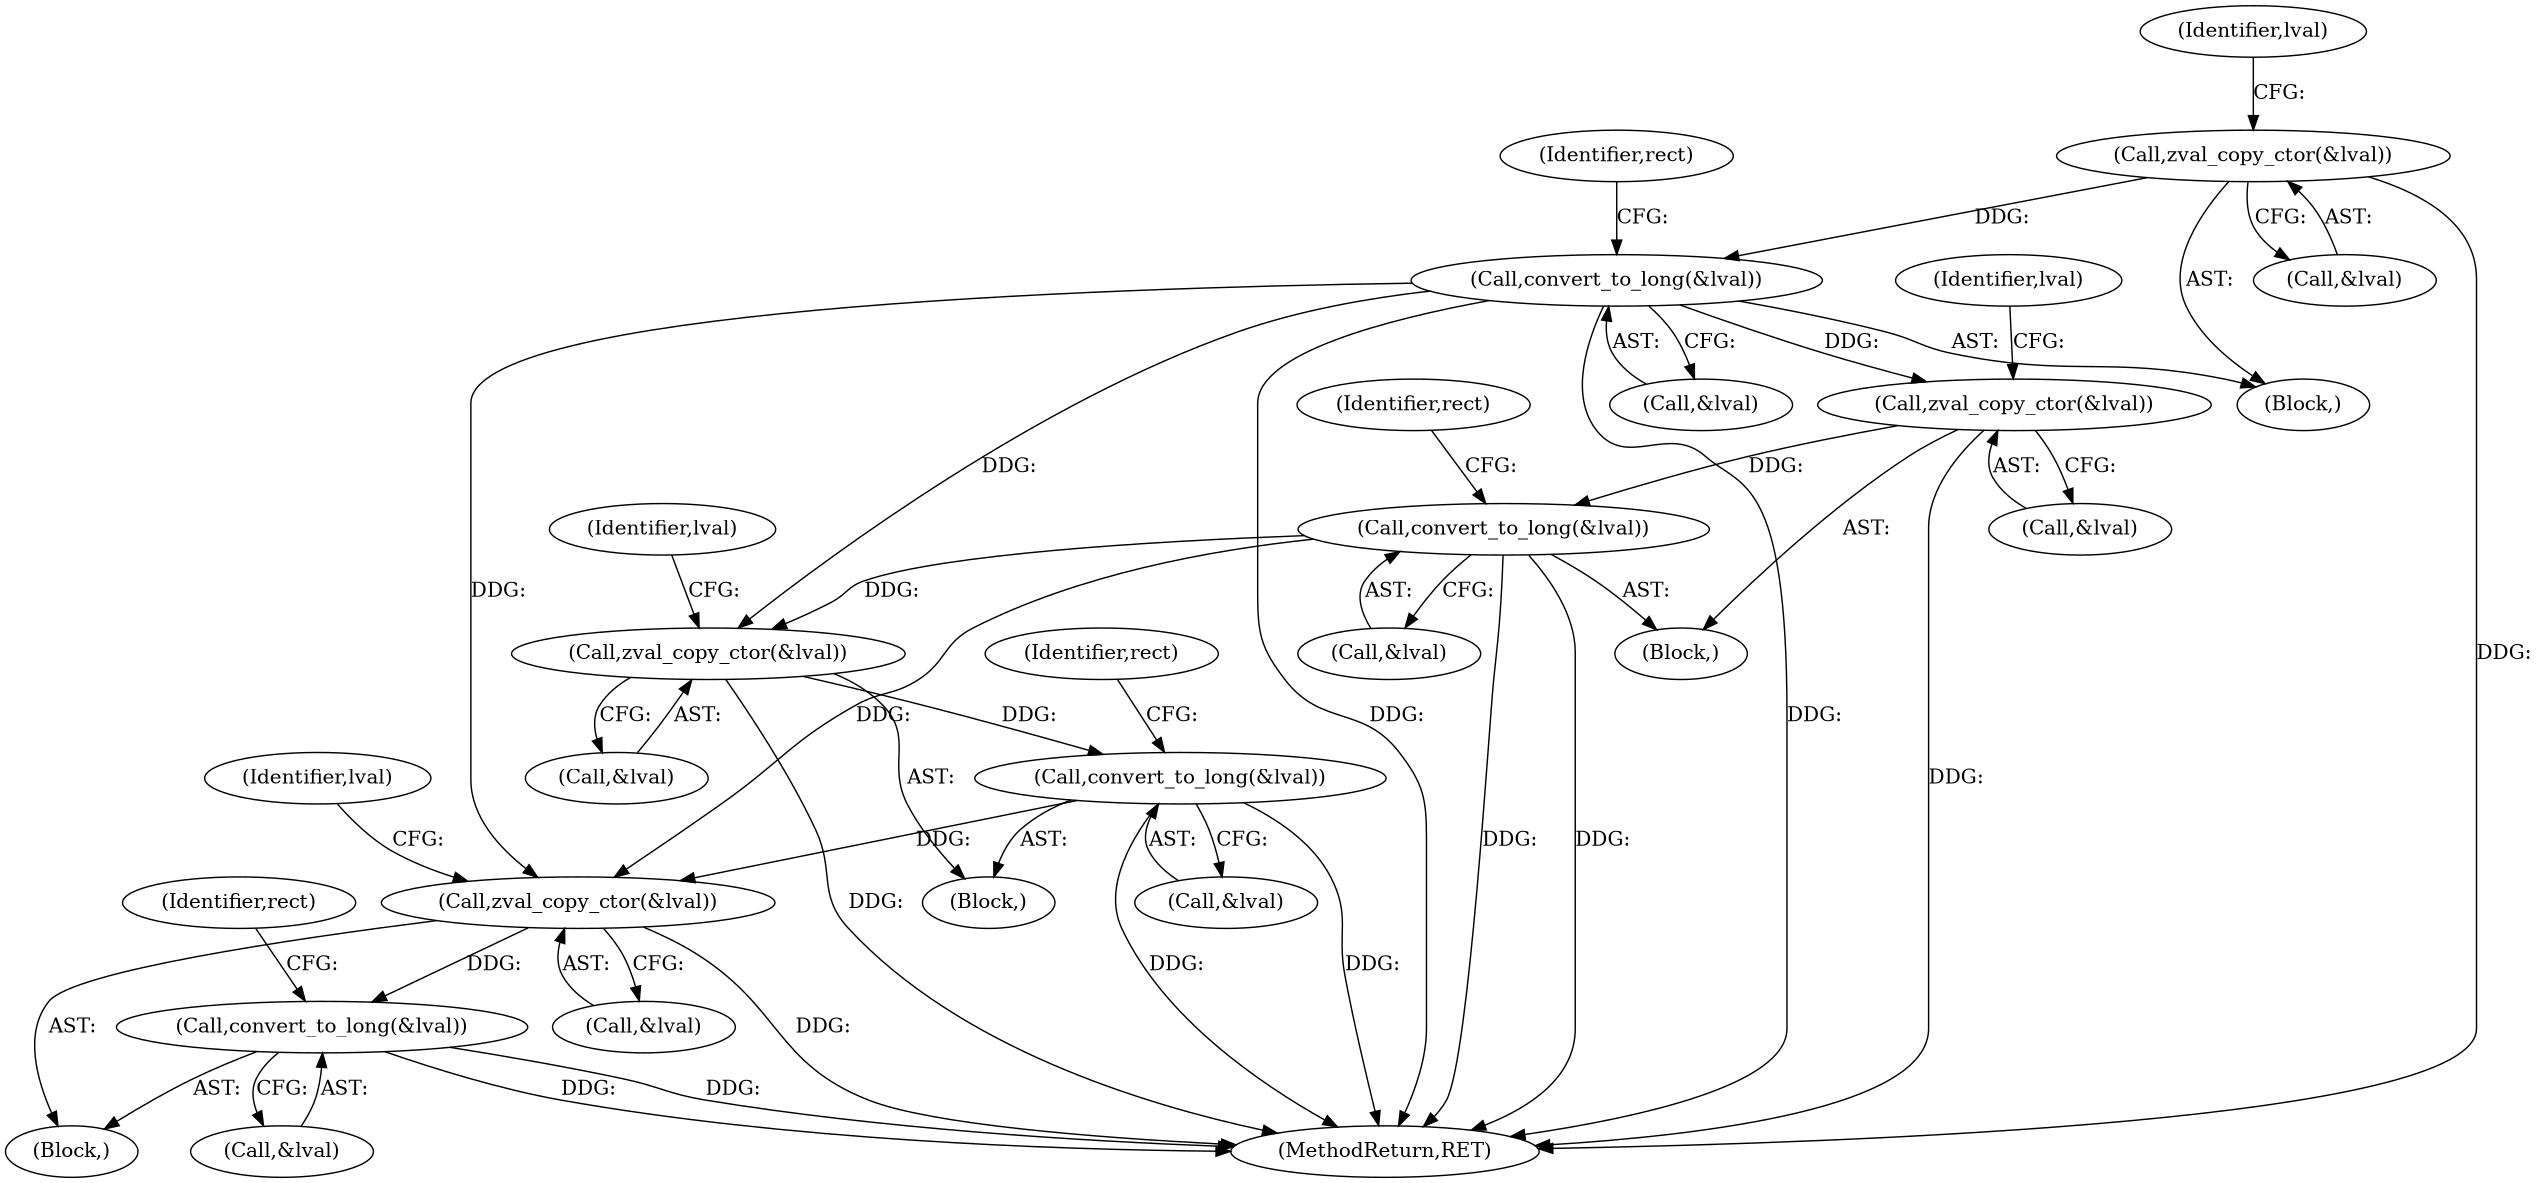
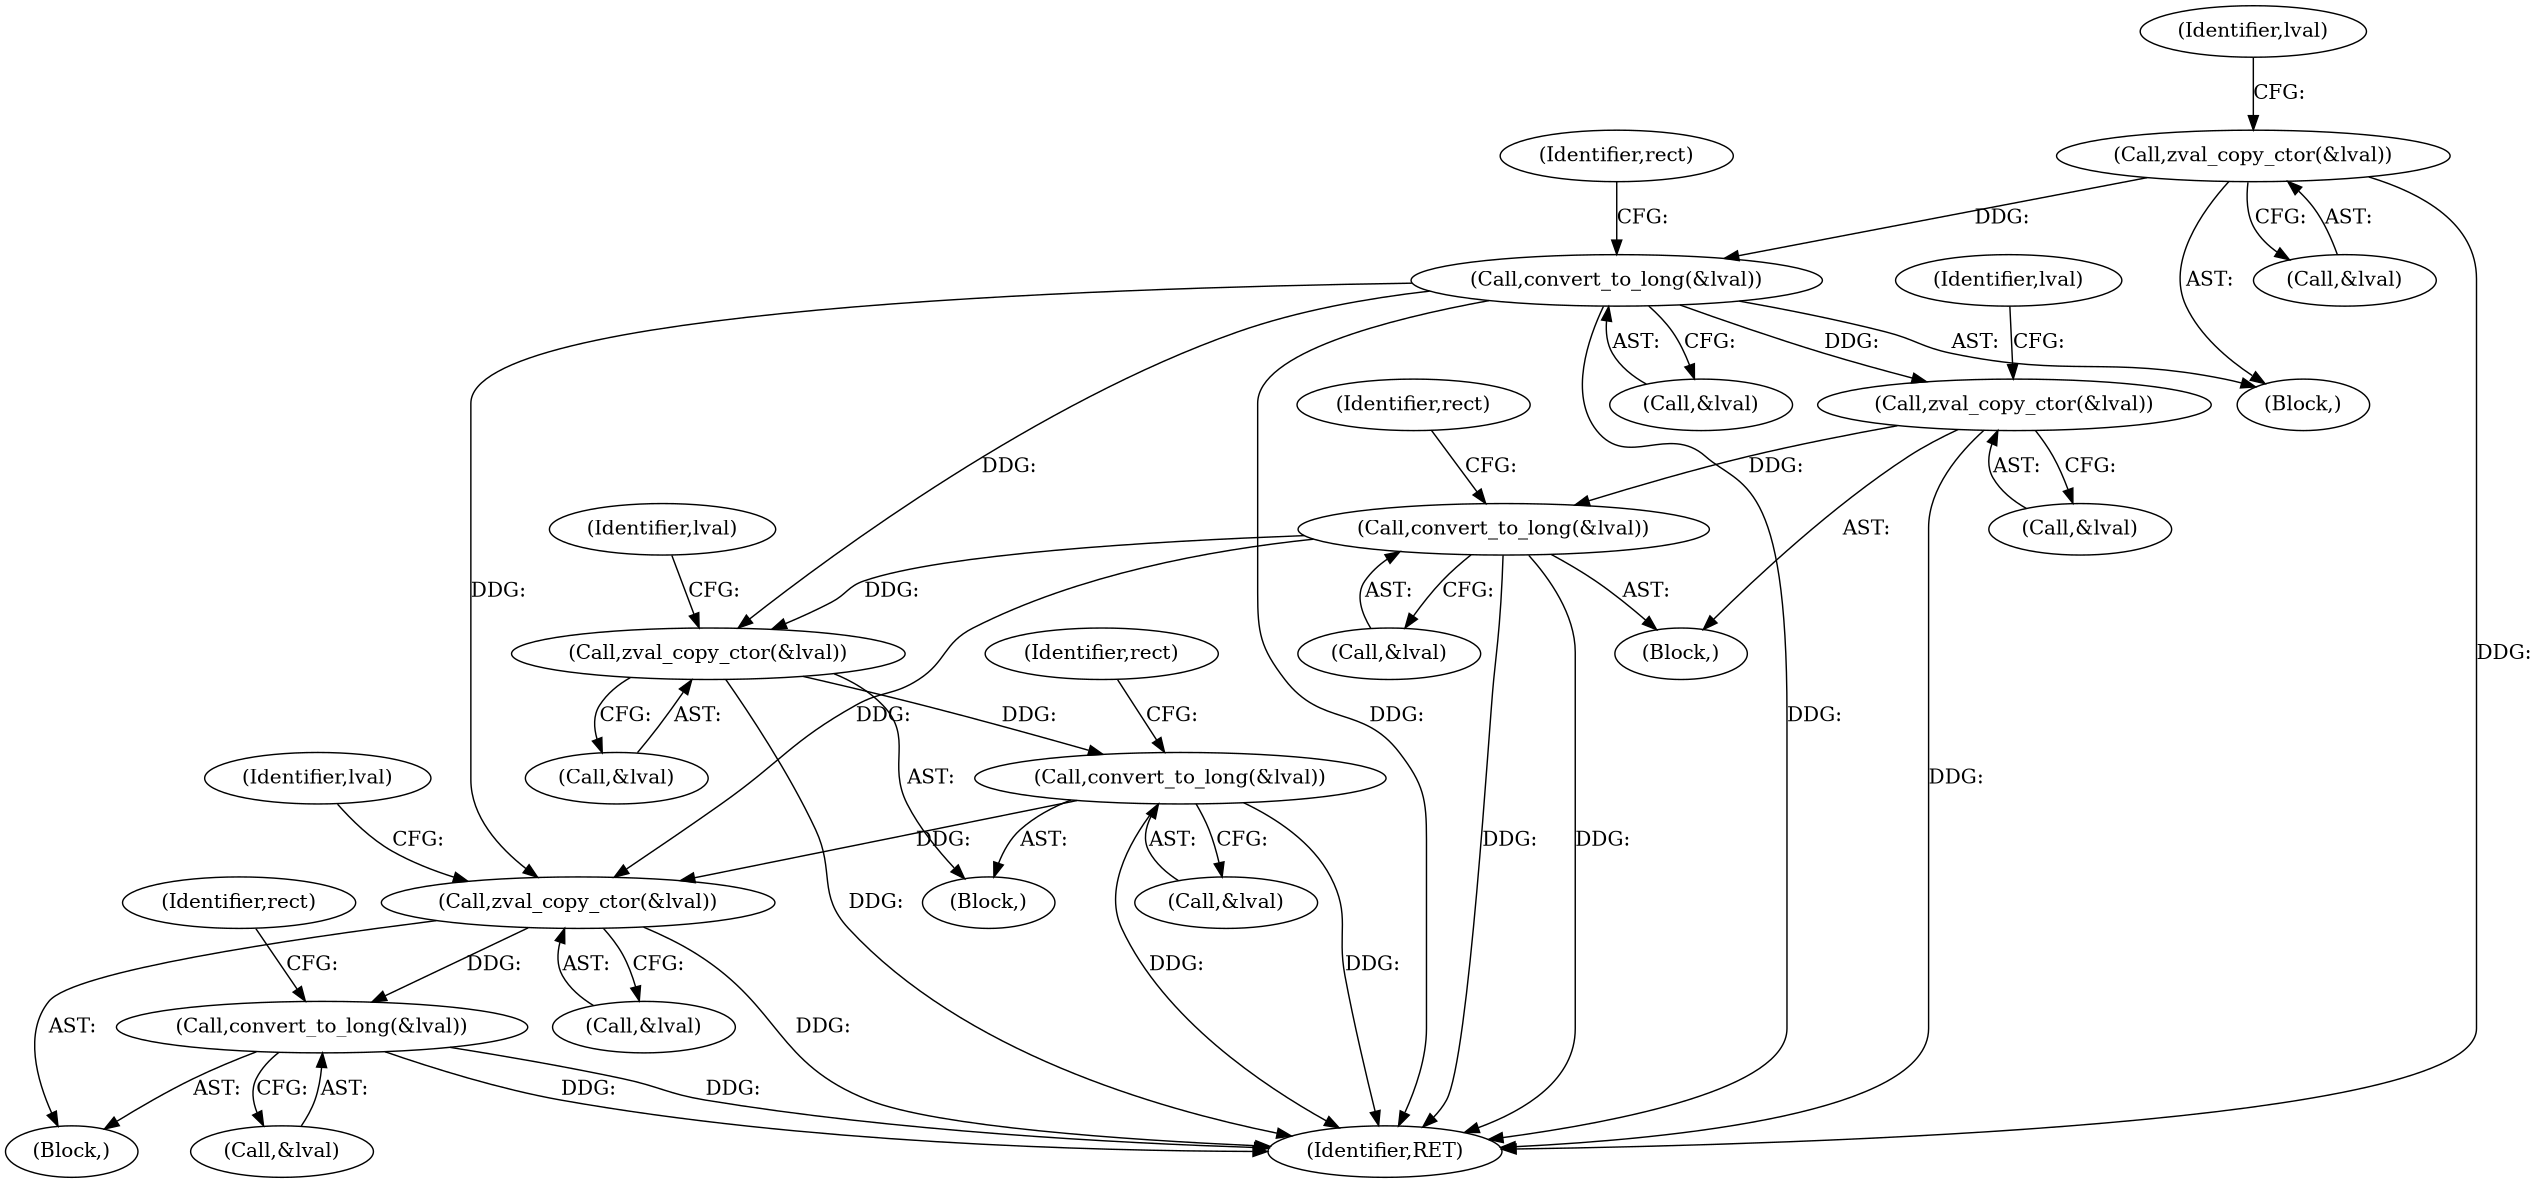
(1385, 1152) -> (1385, 1152)
